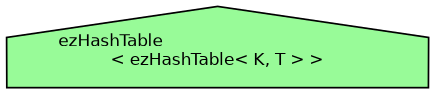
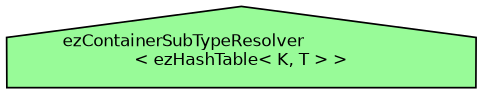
(218, 51) -> (241, 51)
